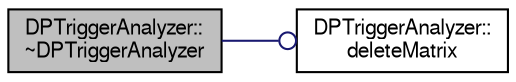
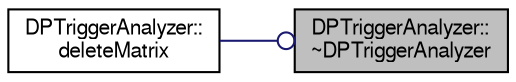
(250, 41) -> (249, 41)
